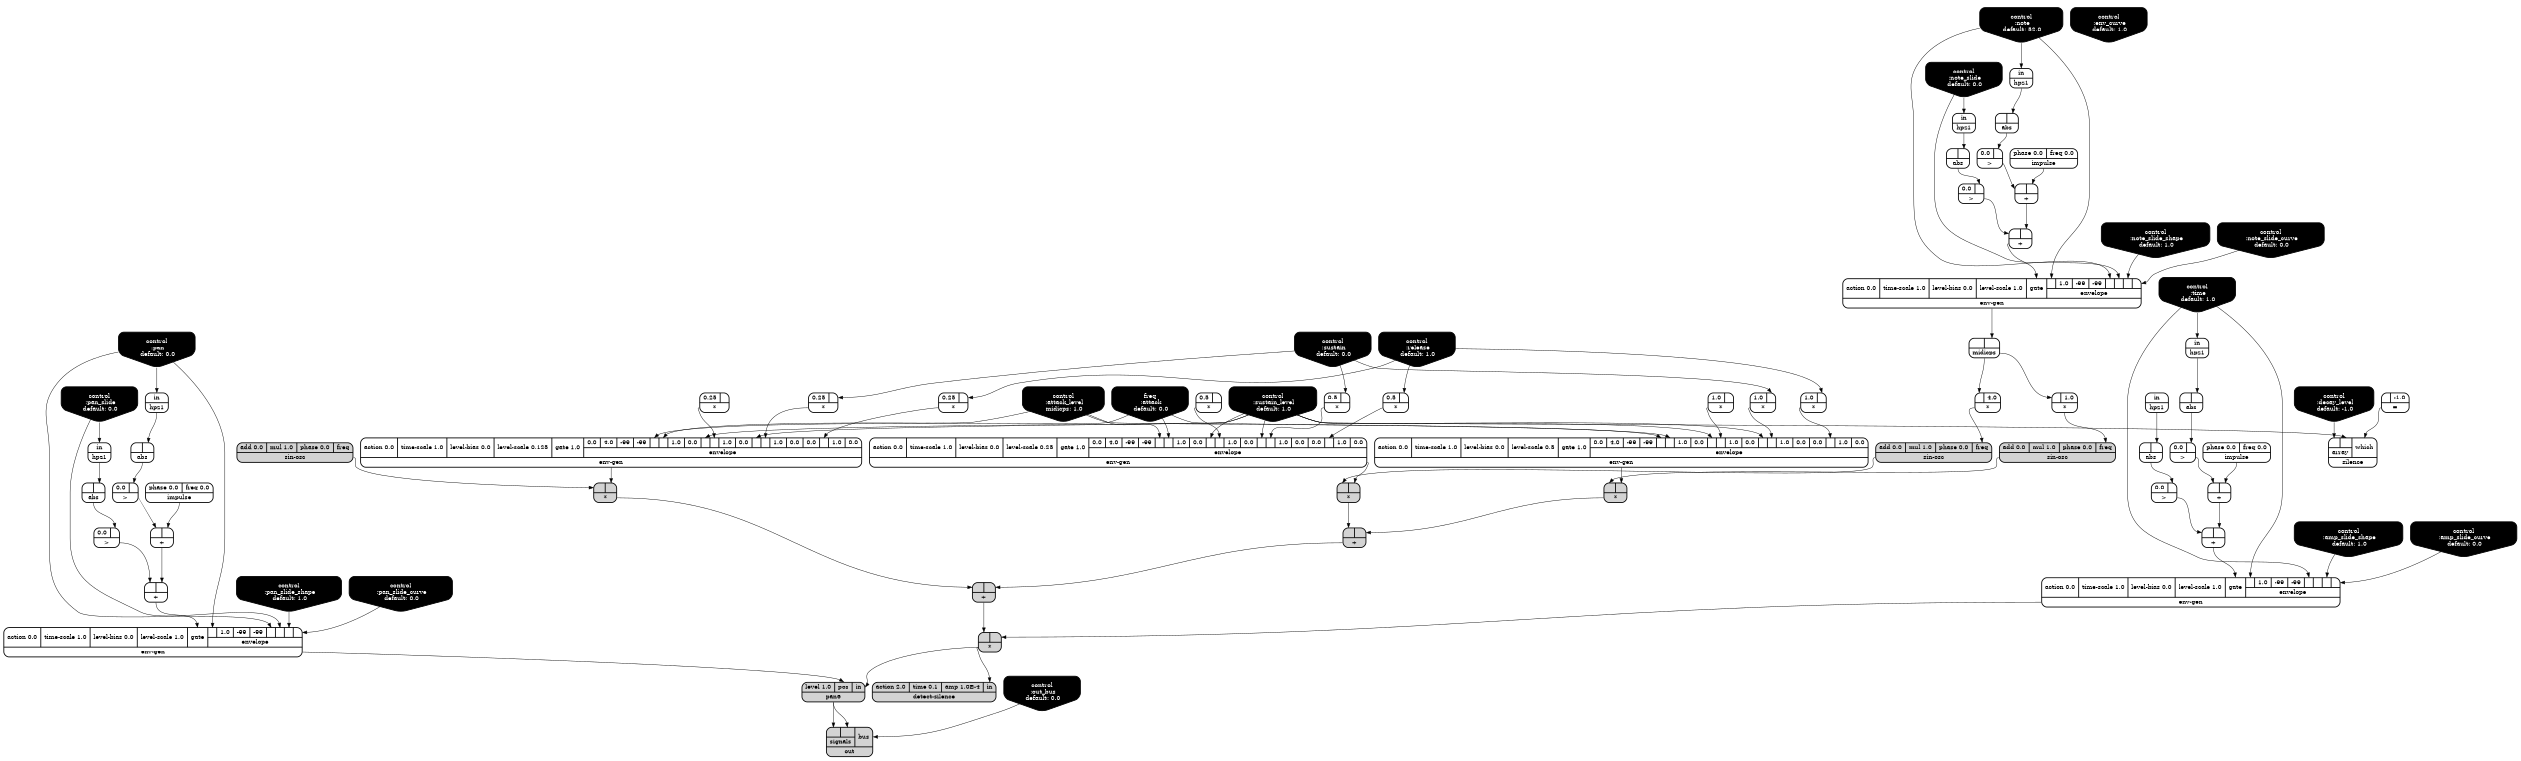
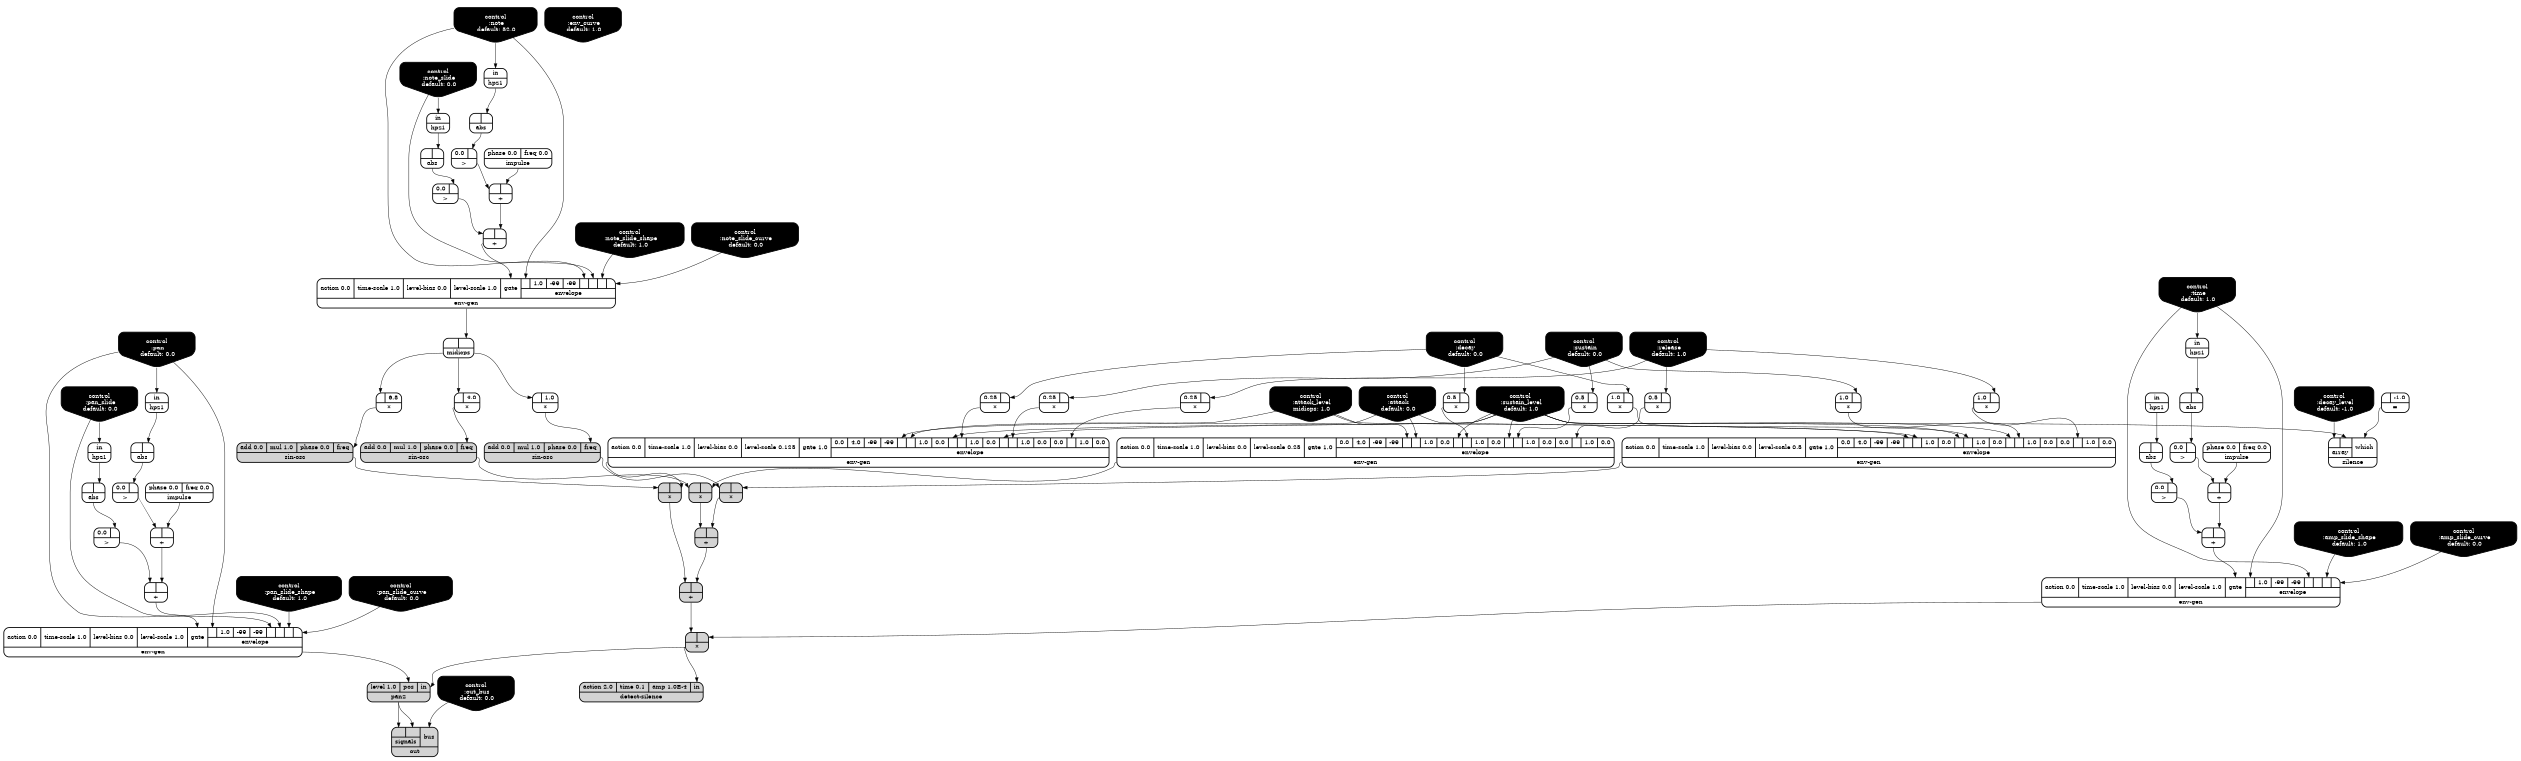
none -> (1465, 348)
none -> (389, 403)
(1150, 403) -> (1397, 403)
(833, 697) -> (399, 697)
